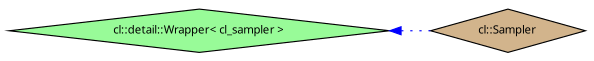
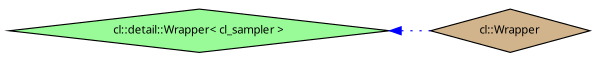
(508, 31) -> (510, 31)
